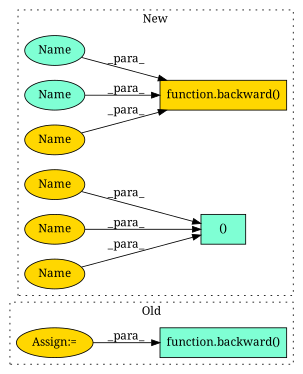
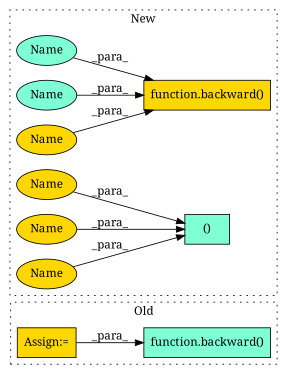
(55, 343) -> (47, 343)
